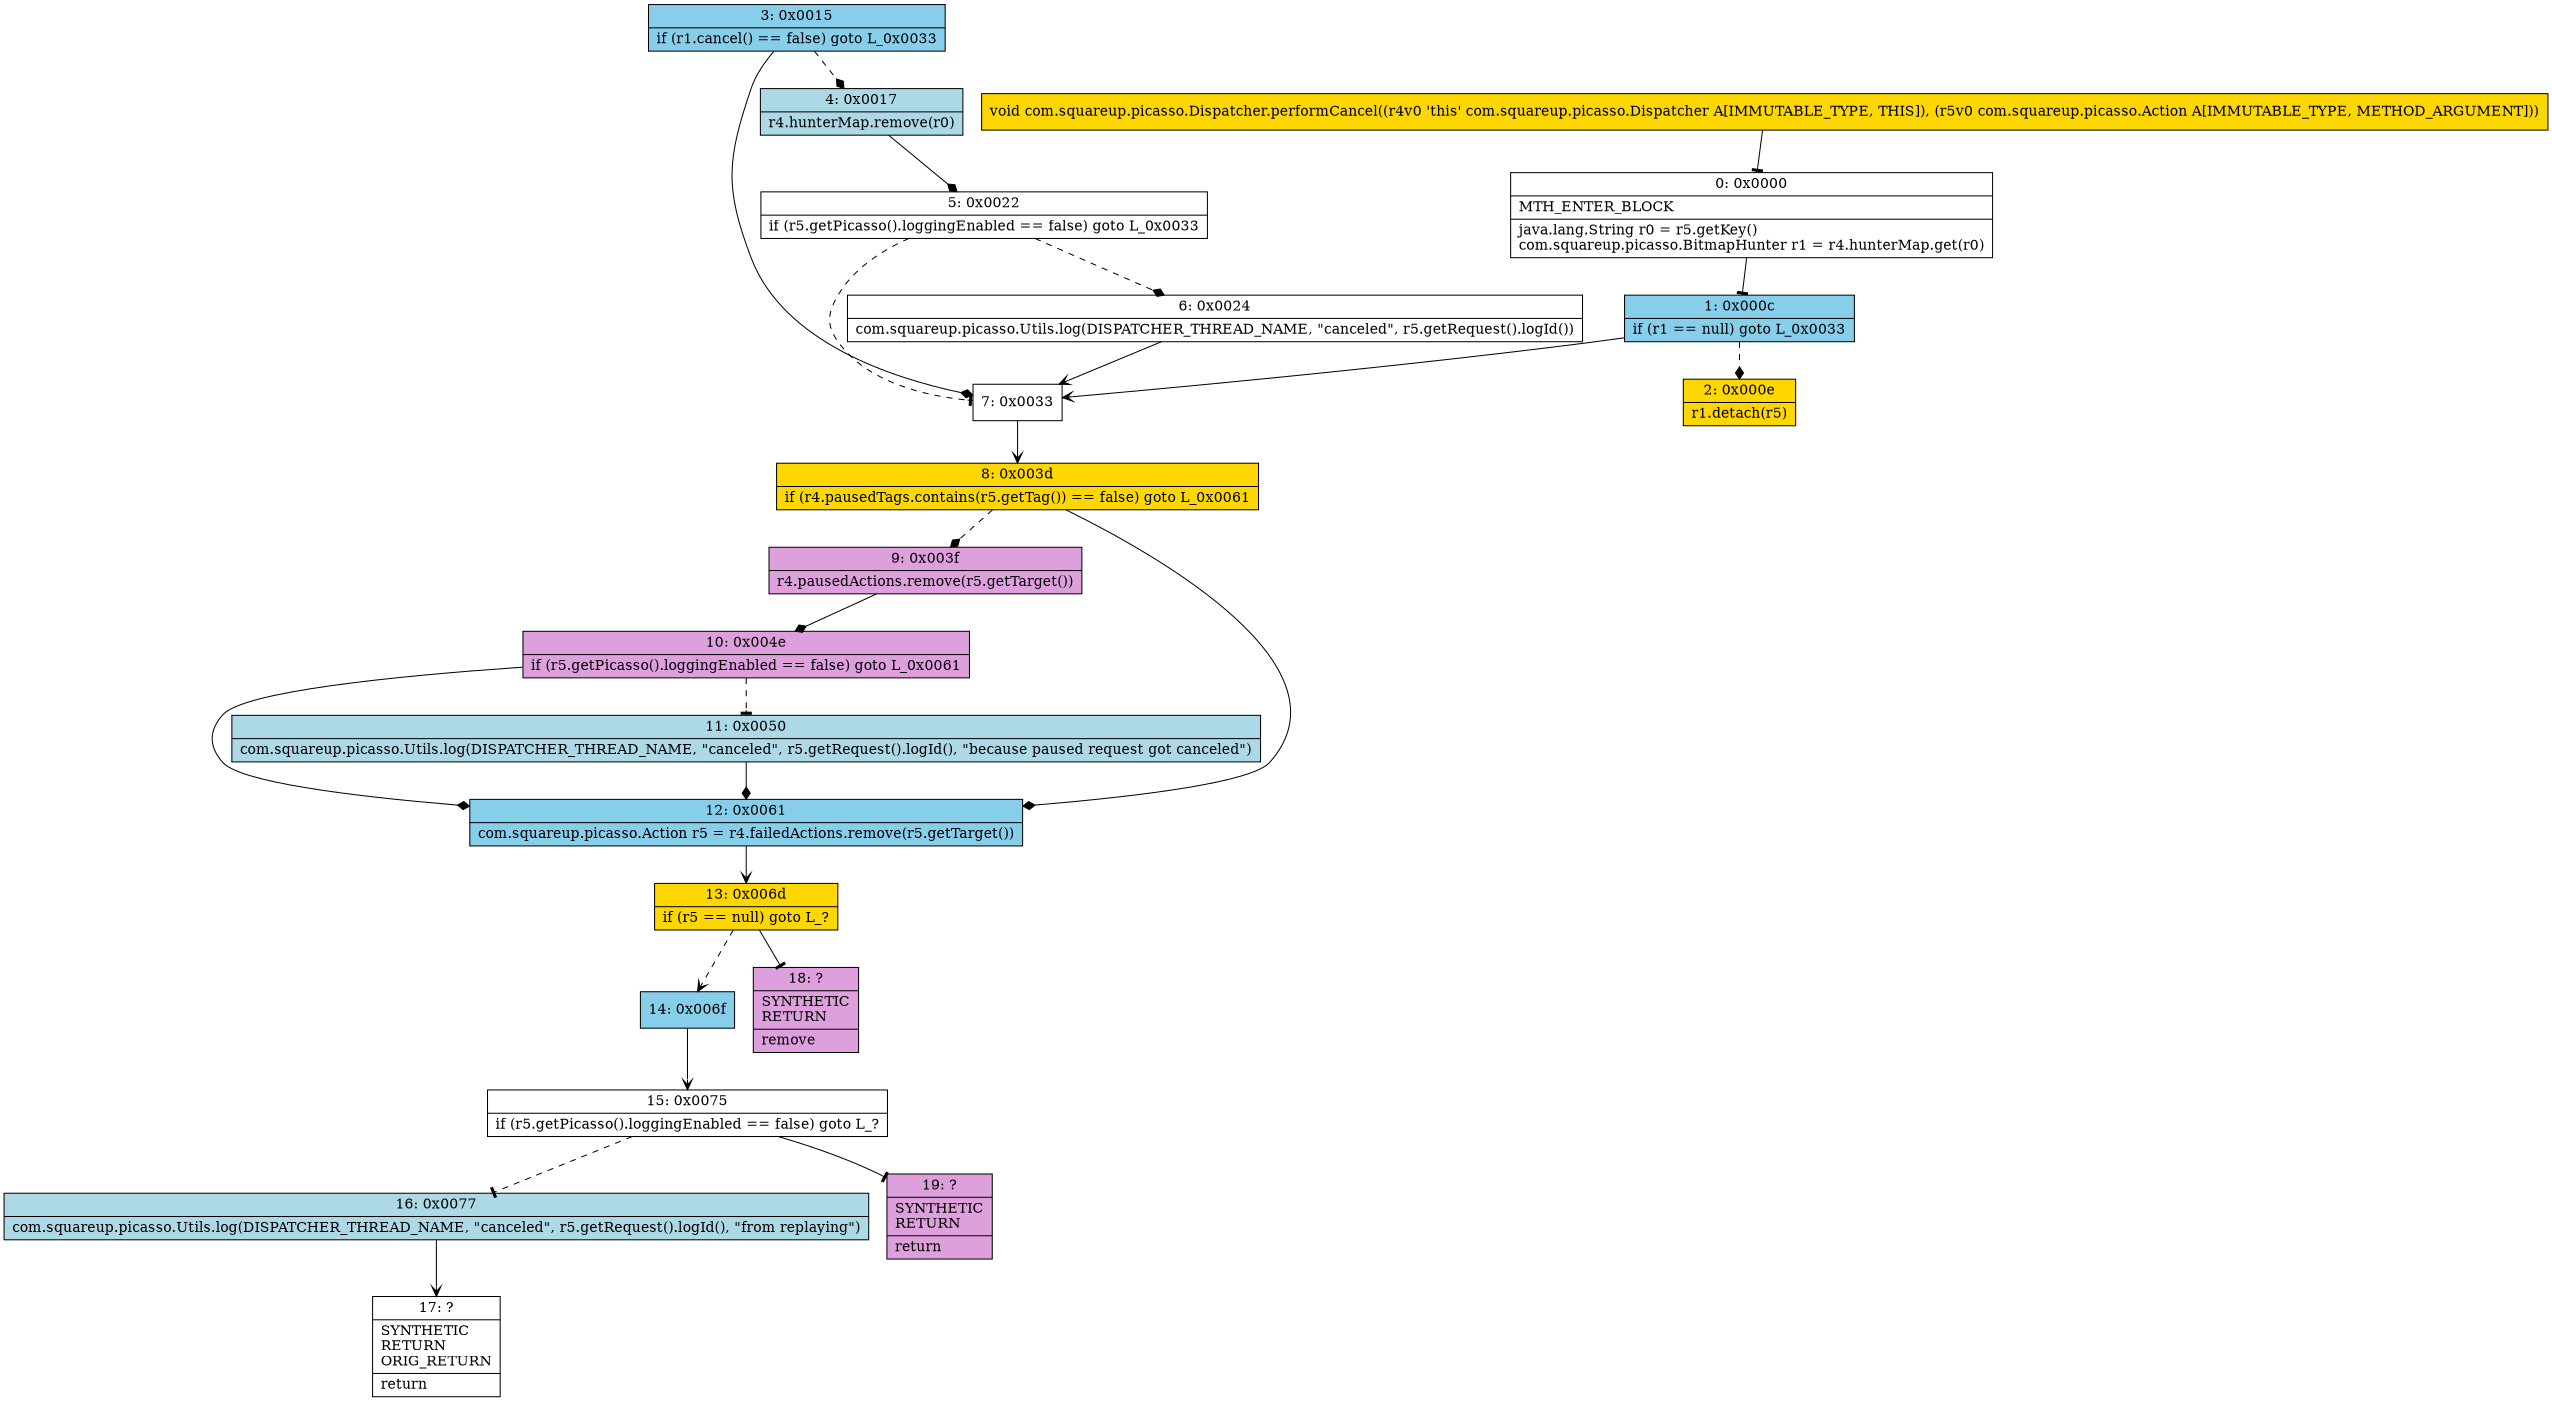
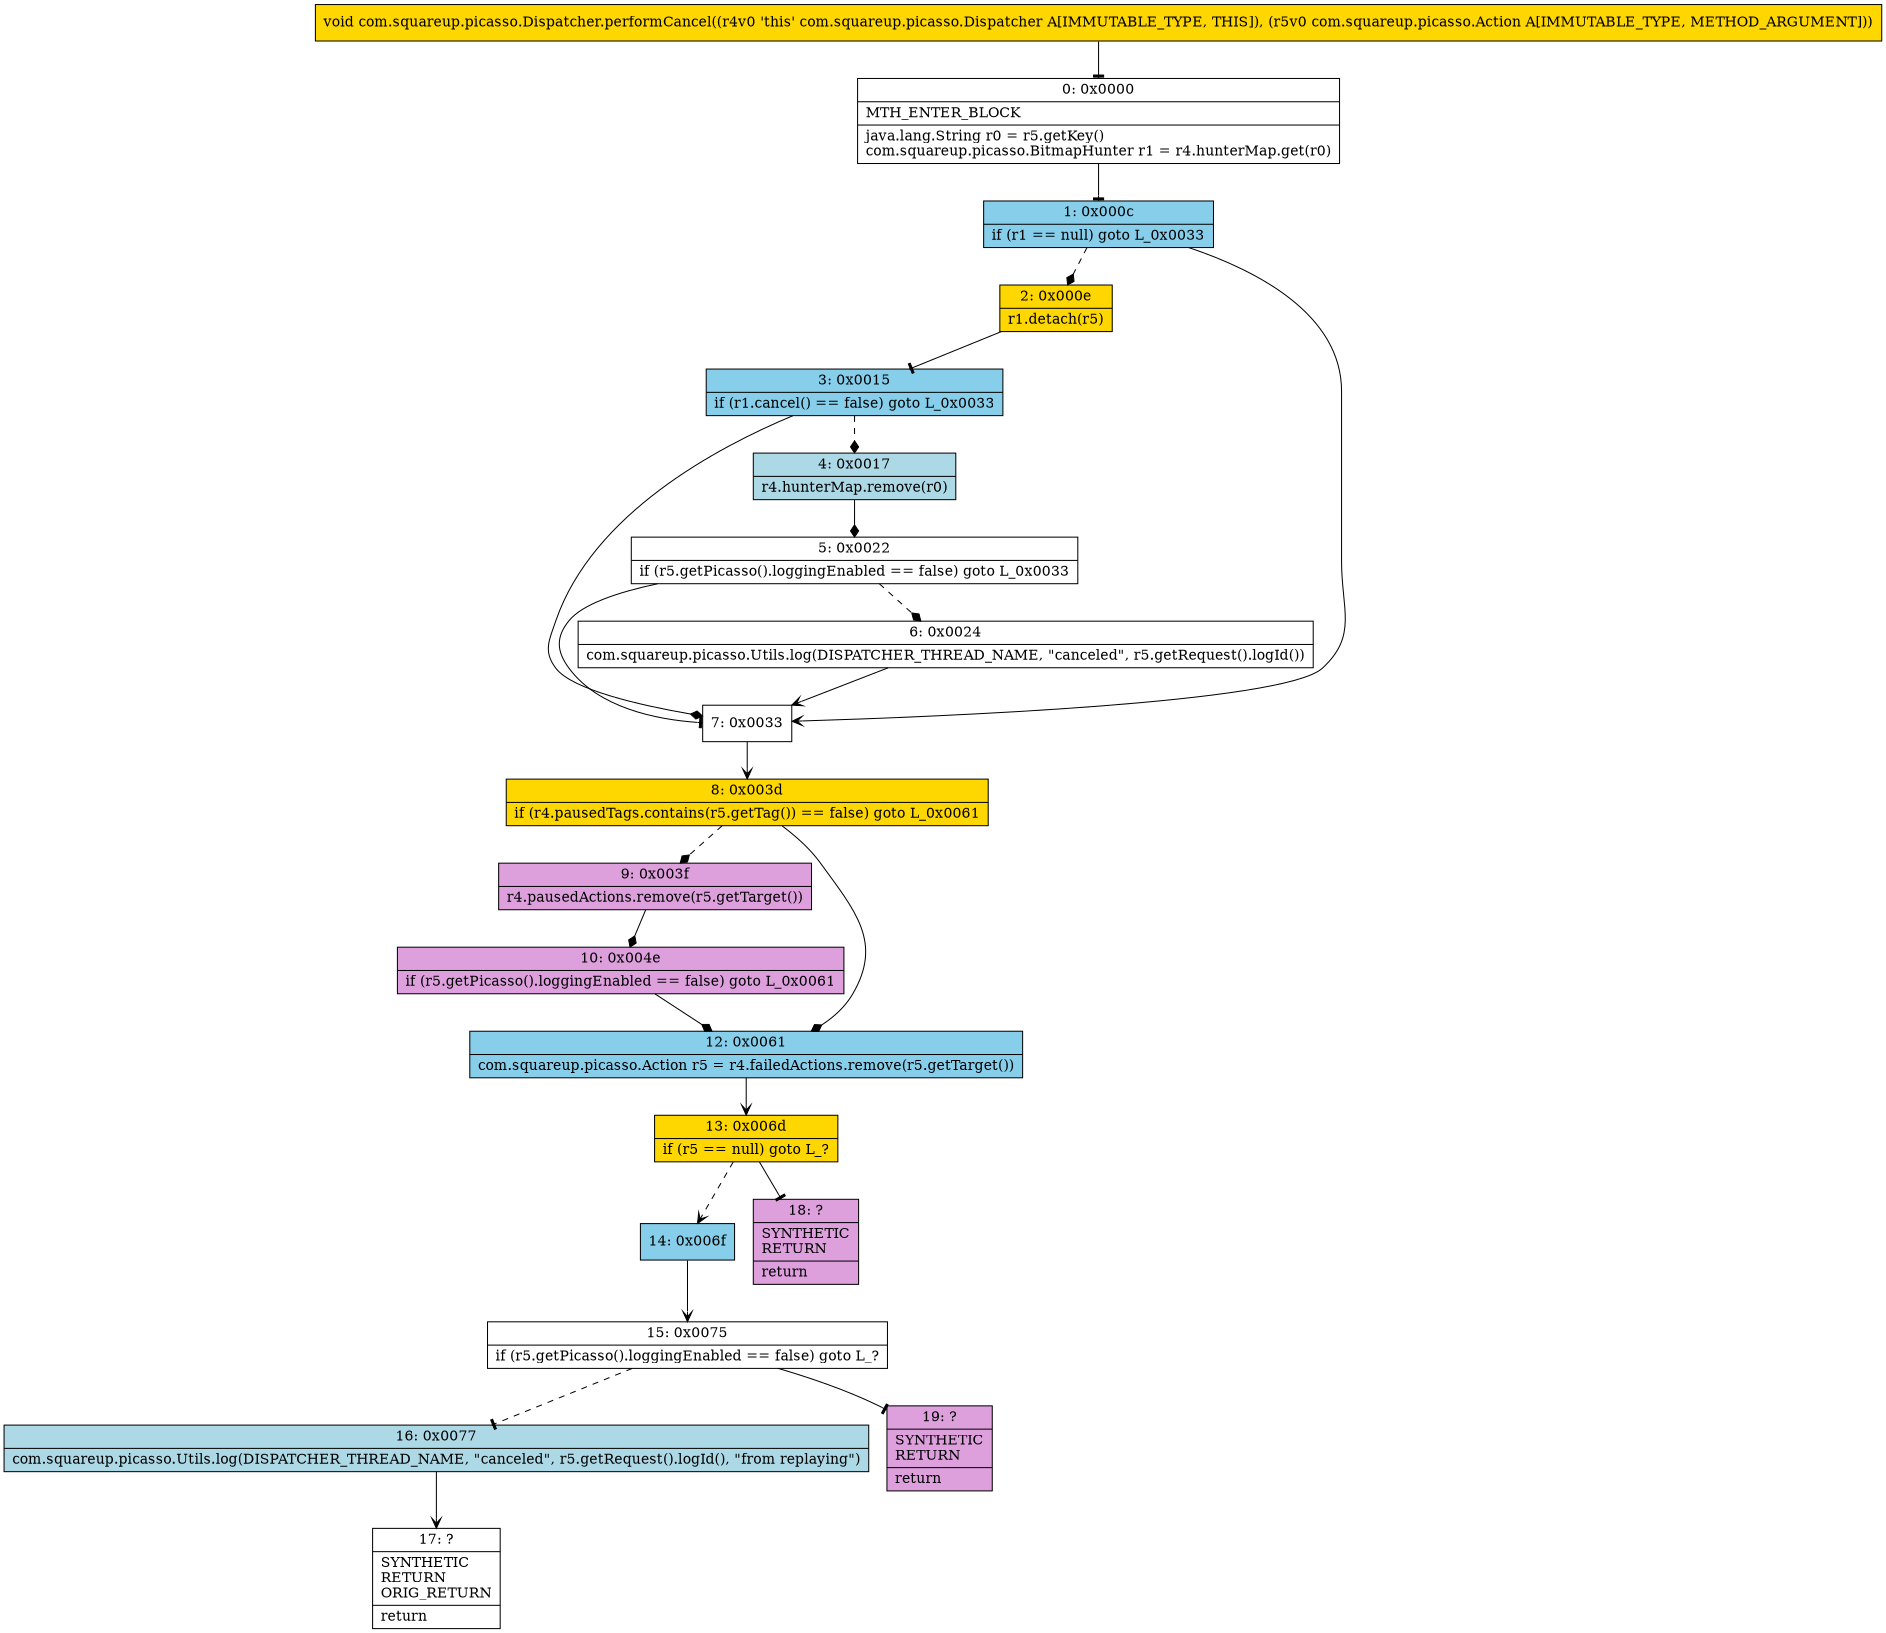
(835, 337) -> (567, 666)
none -> (958, 349)
(746, 739) -> none
(789, 1040) -> (785, 1272)
